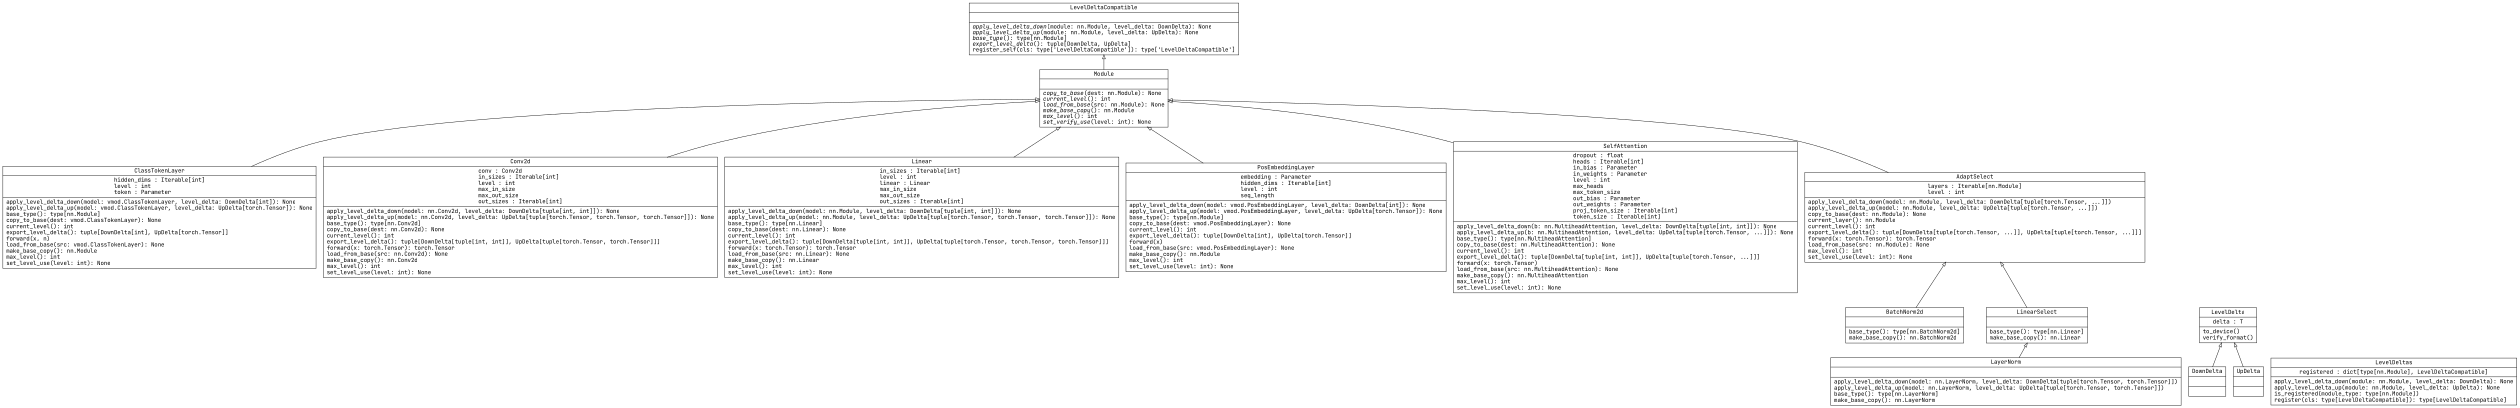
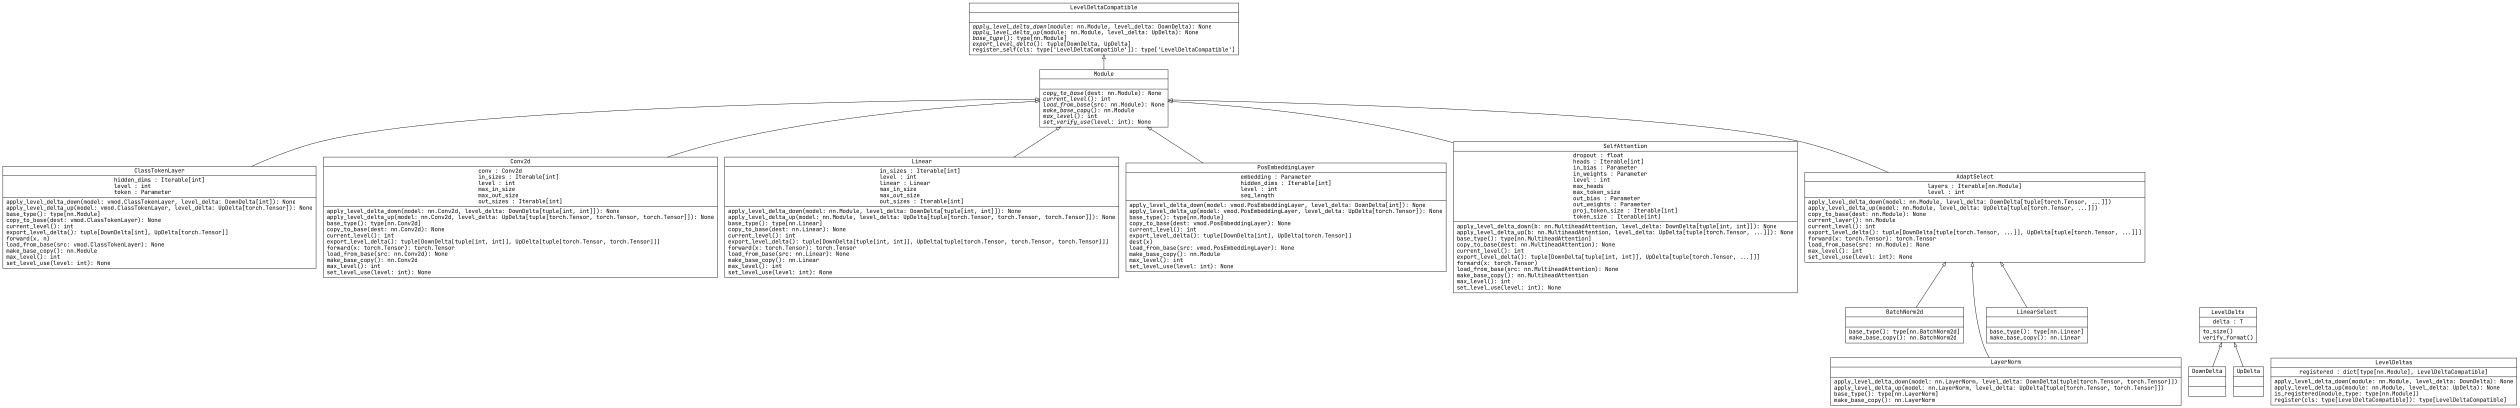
(1146, 242) -> (1141, 242)
(2221, 332) -> (2218, 332)
(2022, 352) -> (1976, 313)
